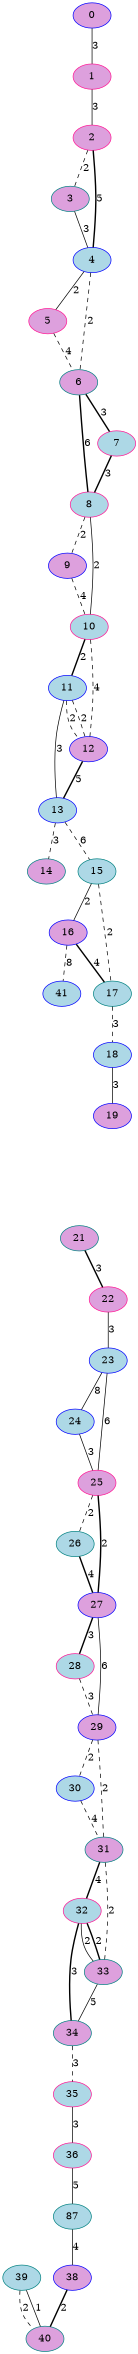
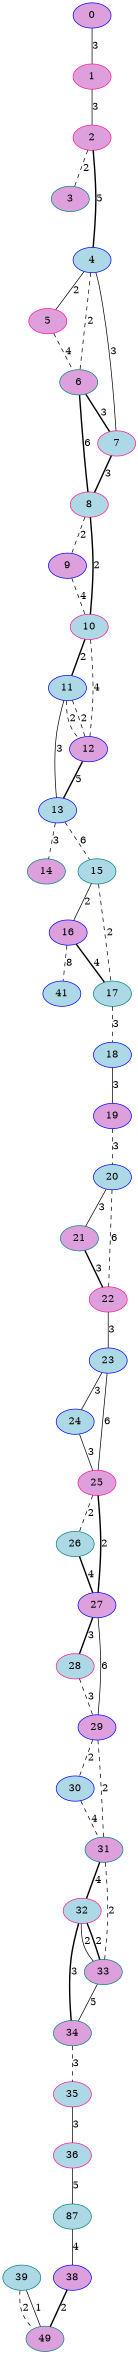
(81, 229) -> (109, 351)
(93, 566) -> (93, 566)
none -> (112, 1177)
(98, 1391) -> (98, 1391)
(45, 2339) -> (45, 2339)
